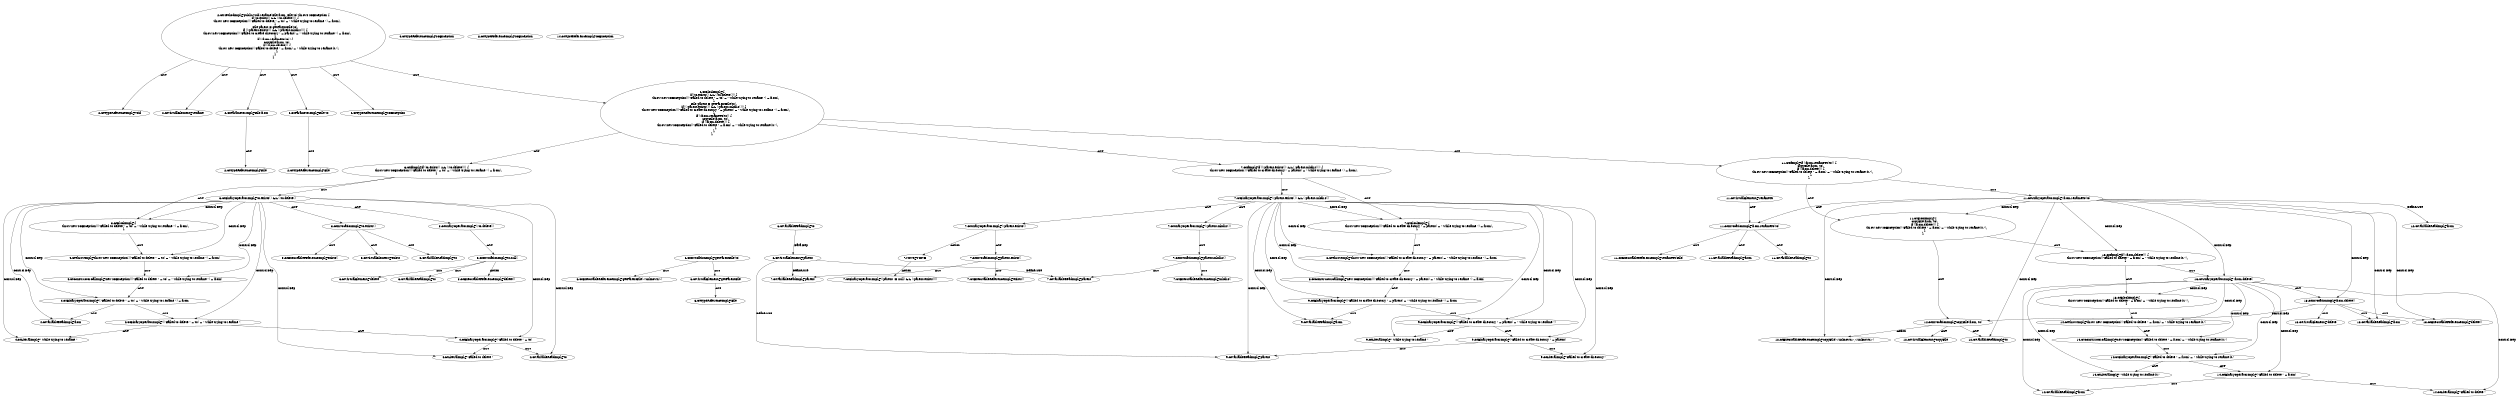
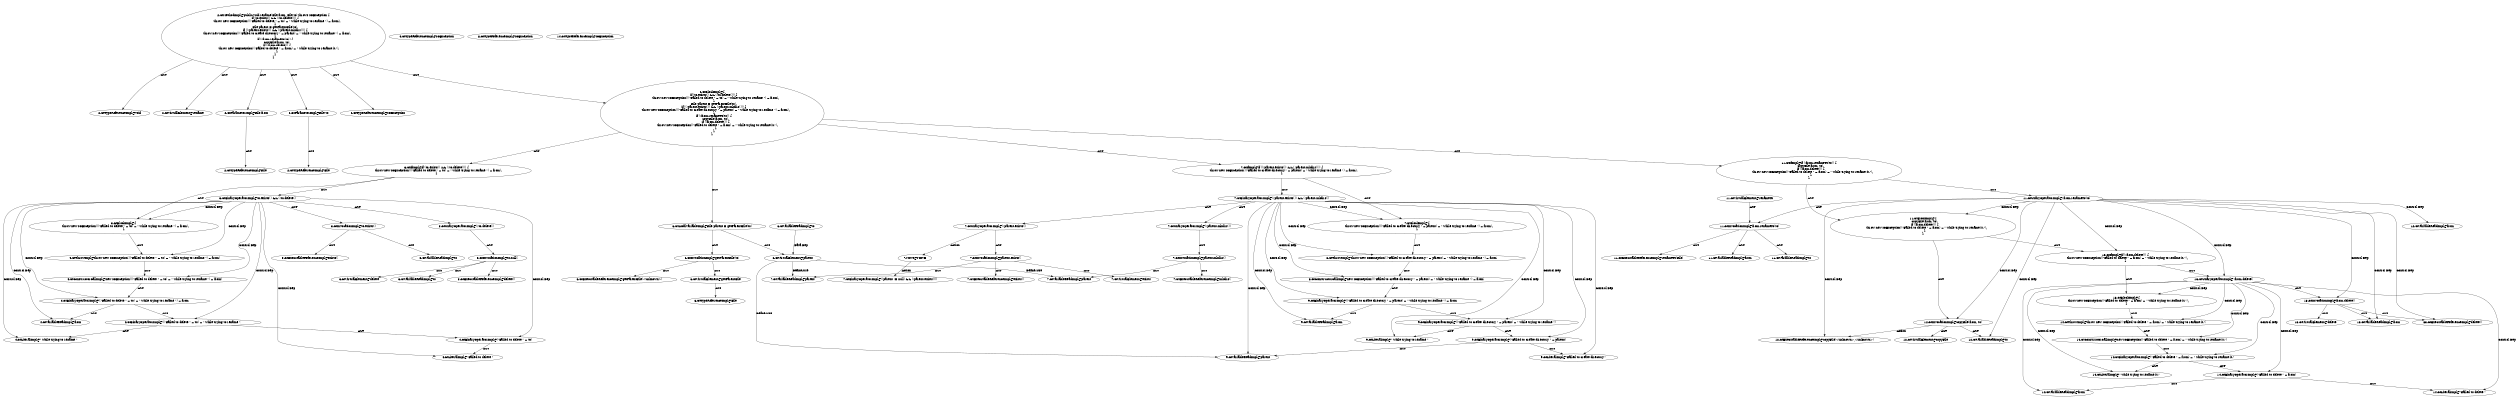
(2415, 207) -> (2415, 207)
none -> (712, 226)
(380, 258) -> none
(495, 271) -> (495, 271)
none -> (1131, 280)
(2153, 318) -> (2005, 262)
(2453, 323) -> (2453, 323)
(548, 358) -> none
